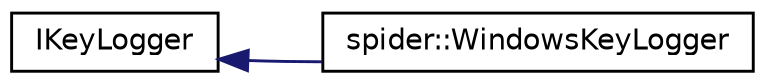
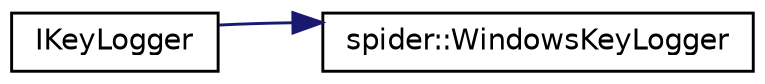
(285, 61) -> (256, 24)
